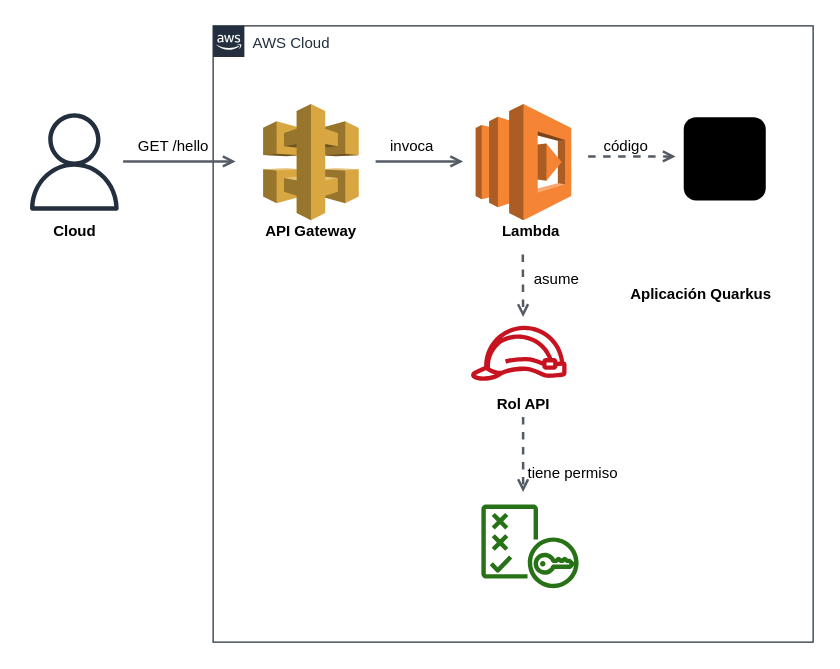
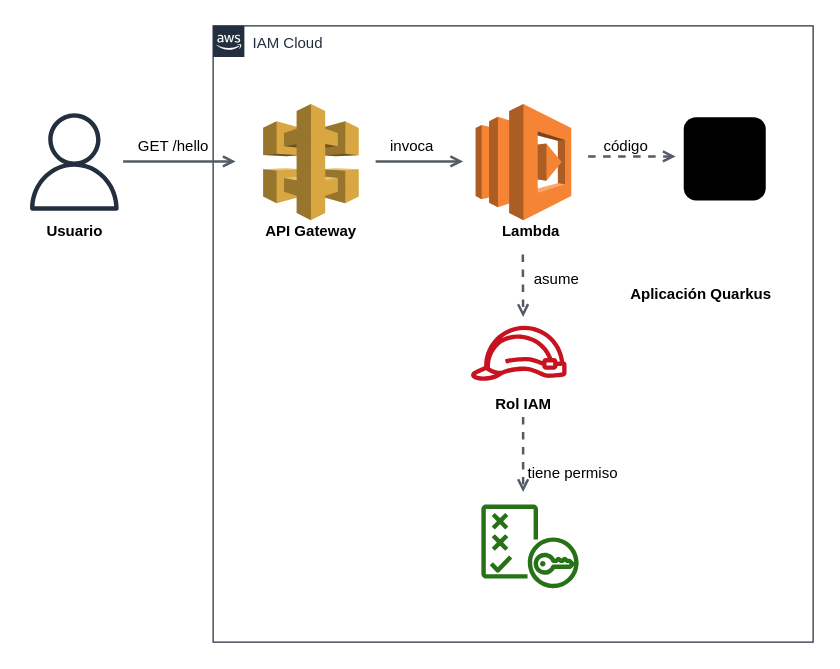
(287, 43) -> (287, 43)
(75, 232) -> (75, 232)
(524, 404) -> (524, 404)
